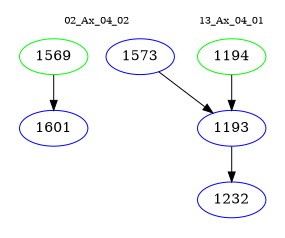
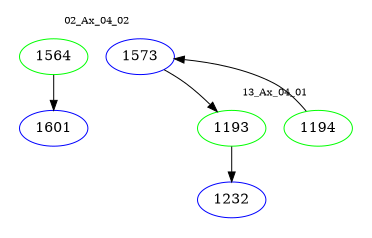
(54, 57) -> (54, 57)
(232, 88) -> (251, 73)
(232, 128) -> (232, 128)
